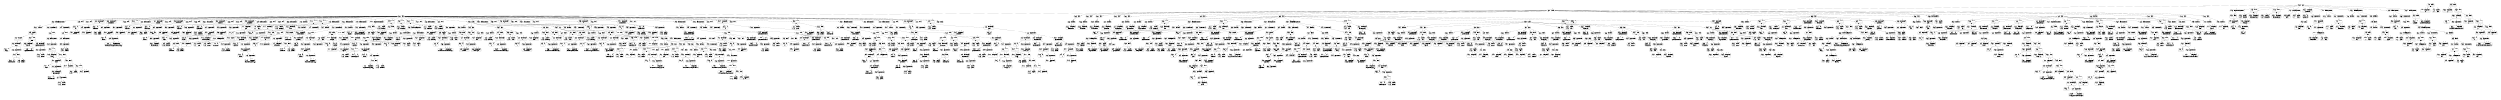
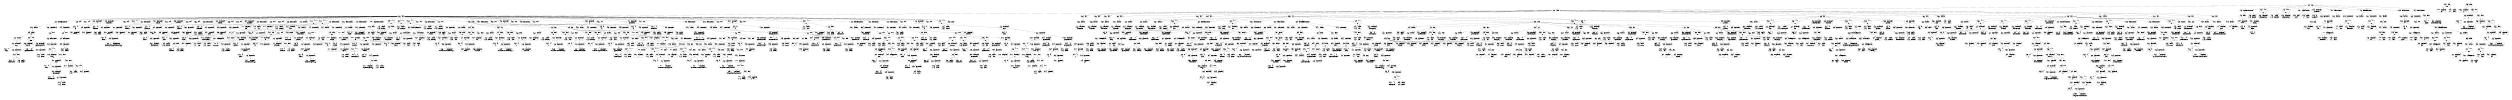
(1935, 16) -> (1943, 16)
none -> (613, 39)
